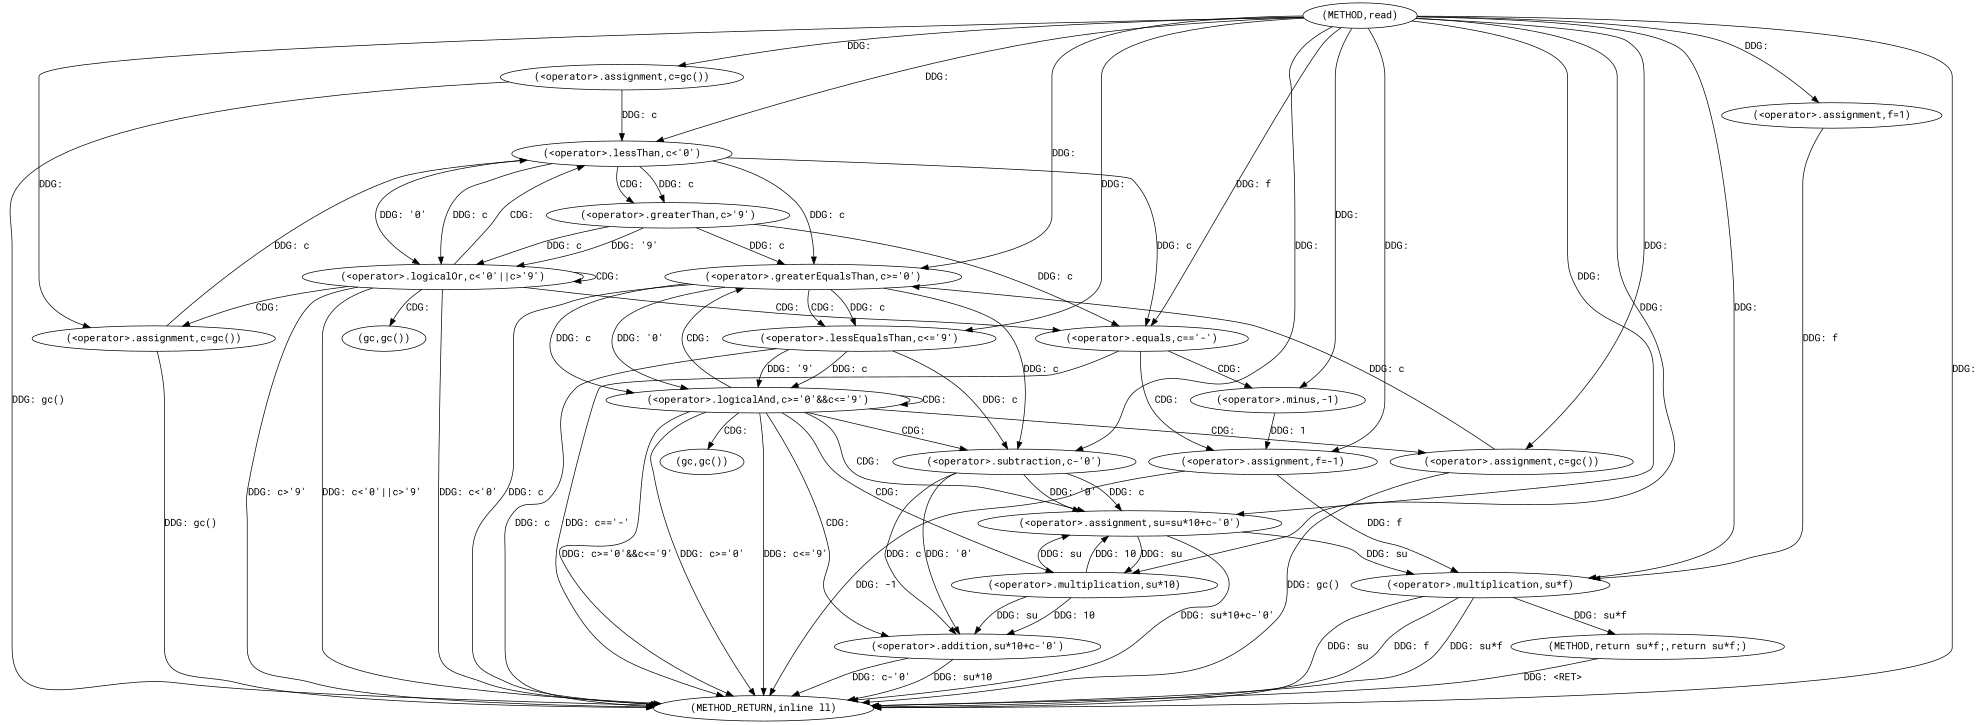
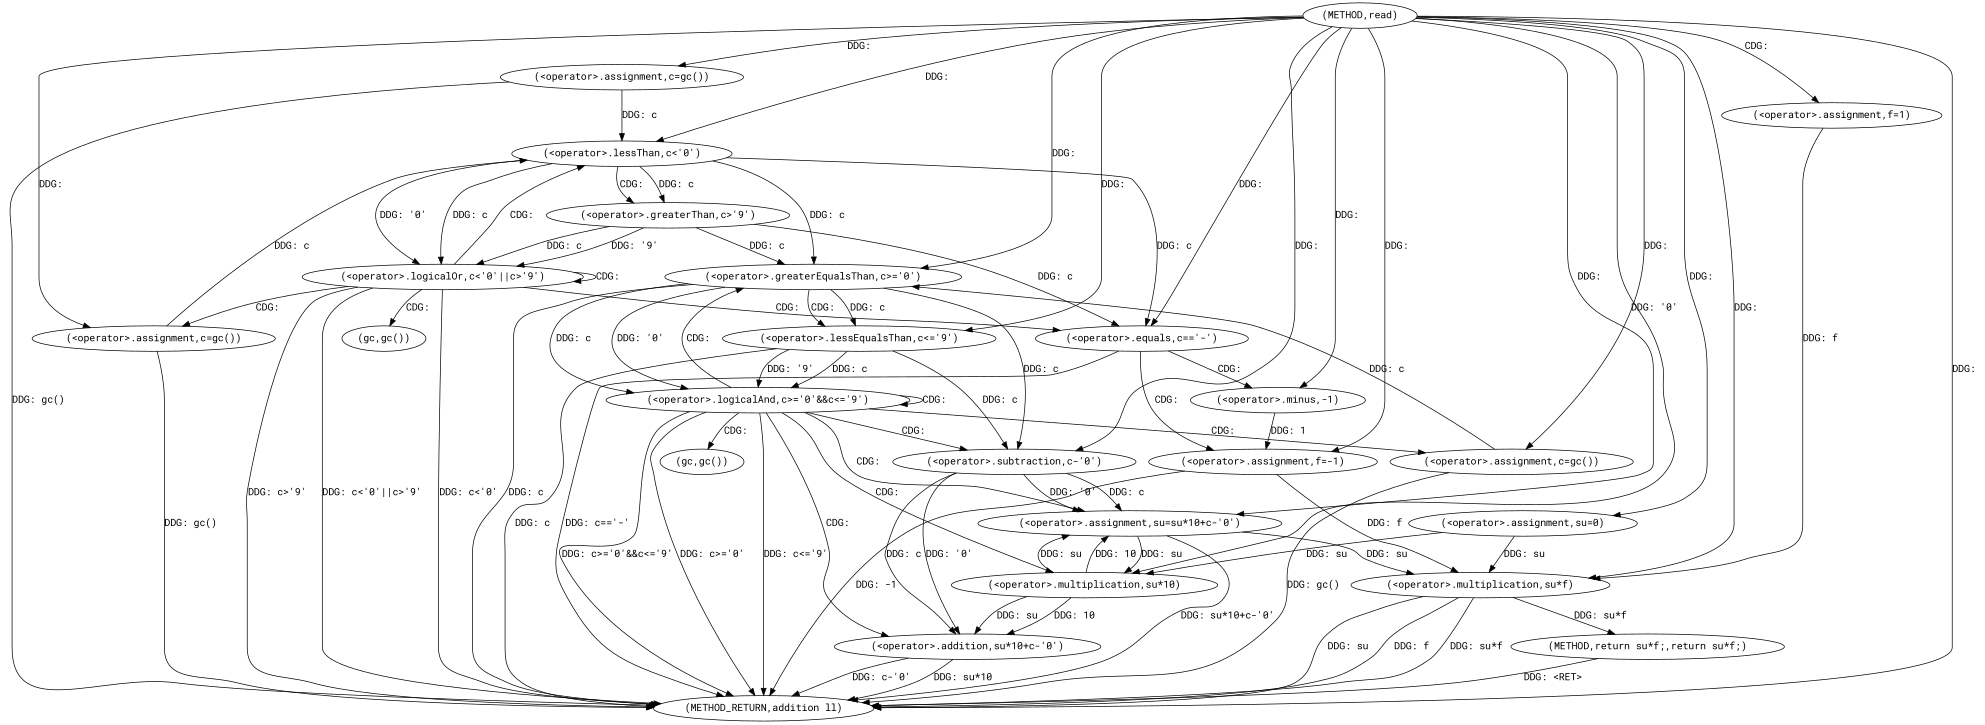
(1760, 46) -> (1760, 46)
(1254, 185) -> (1254, 185)
(1655, 308) -> (1655, 308)
none -> (1523, 523)
(764, 708) -> (764, 708)
